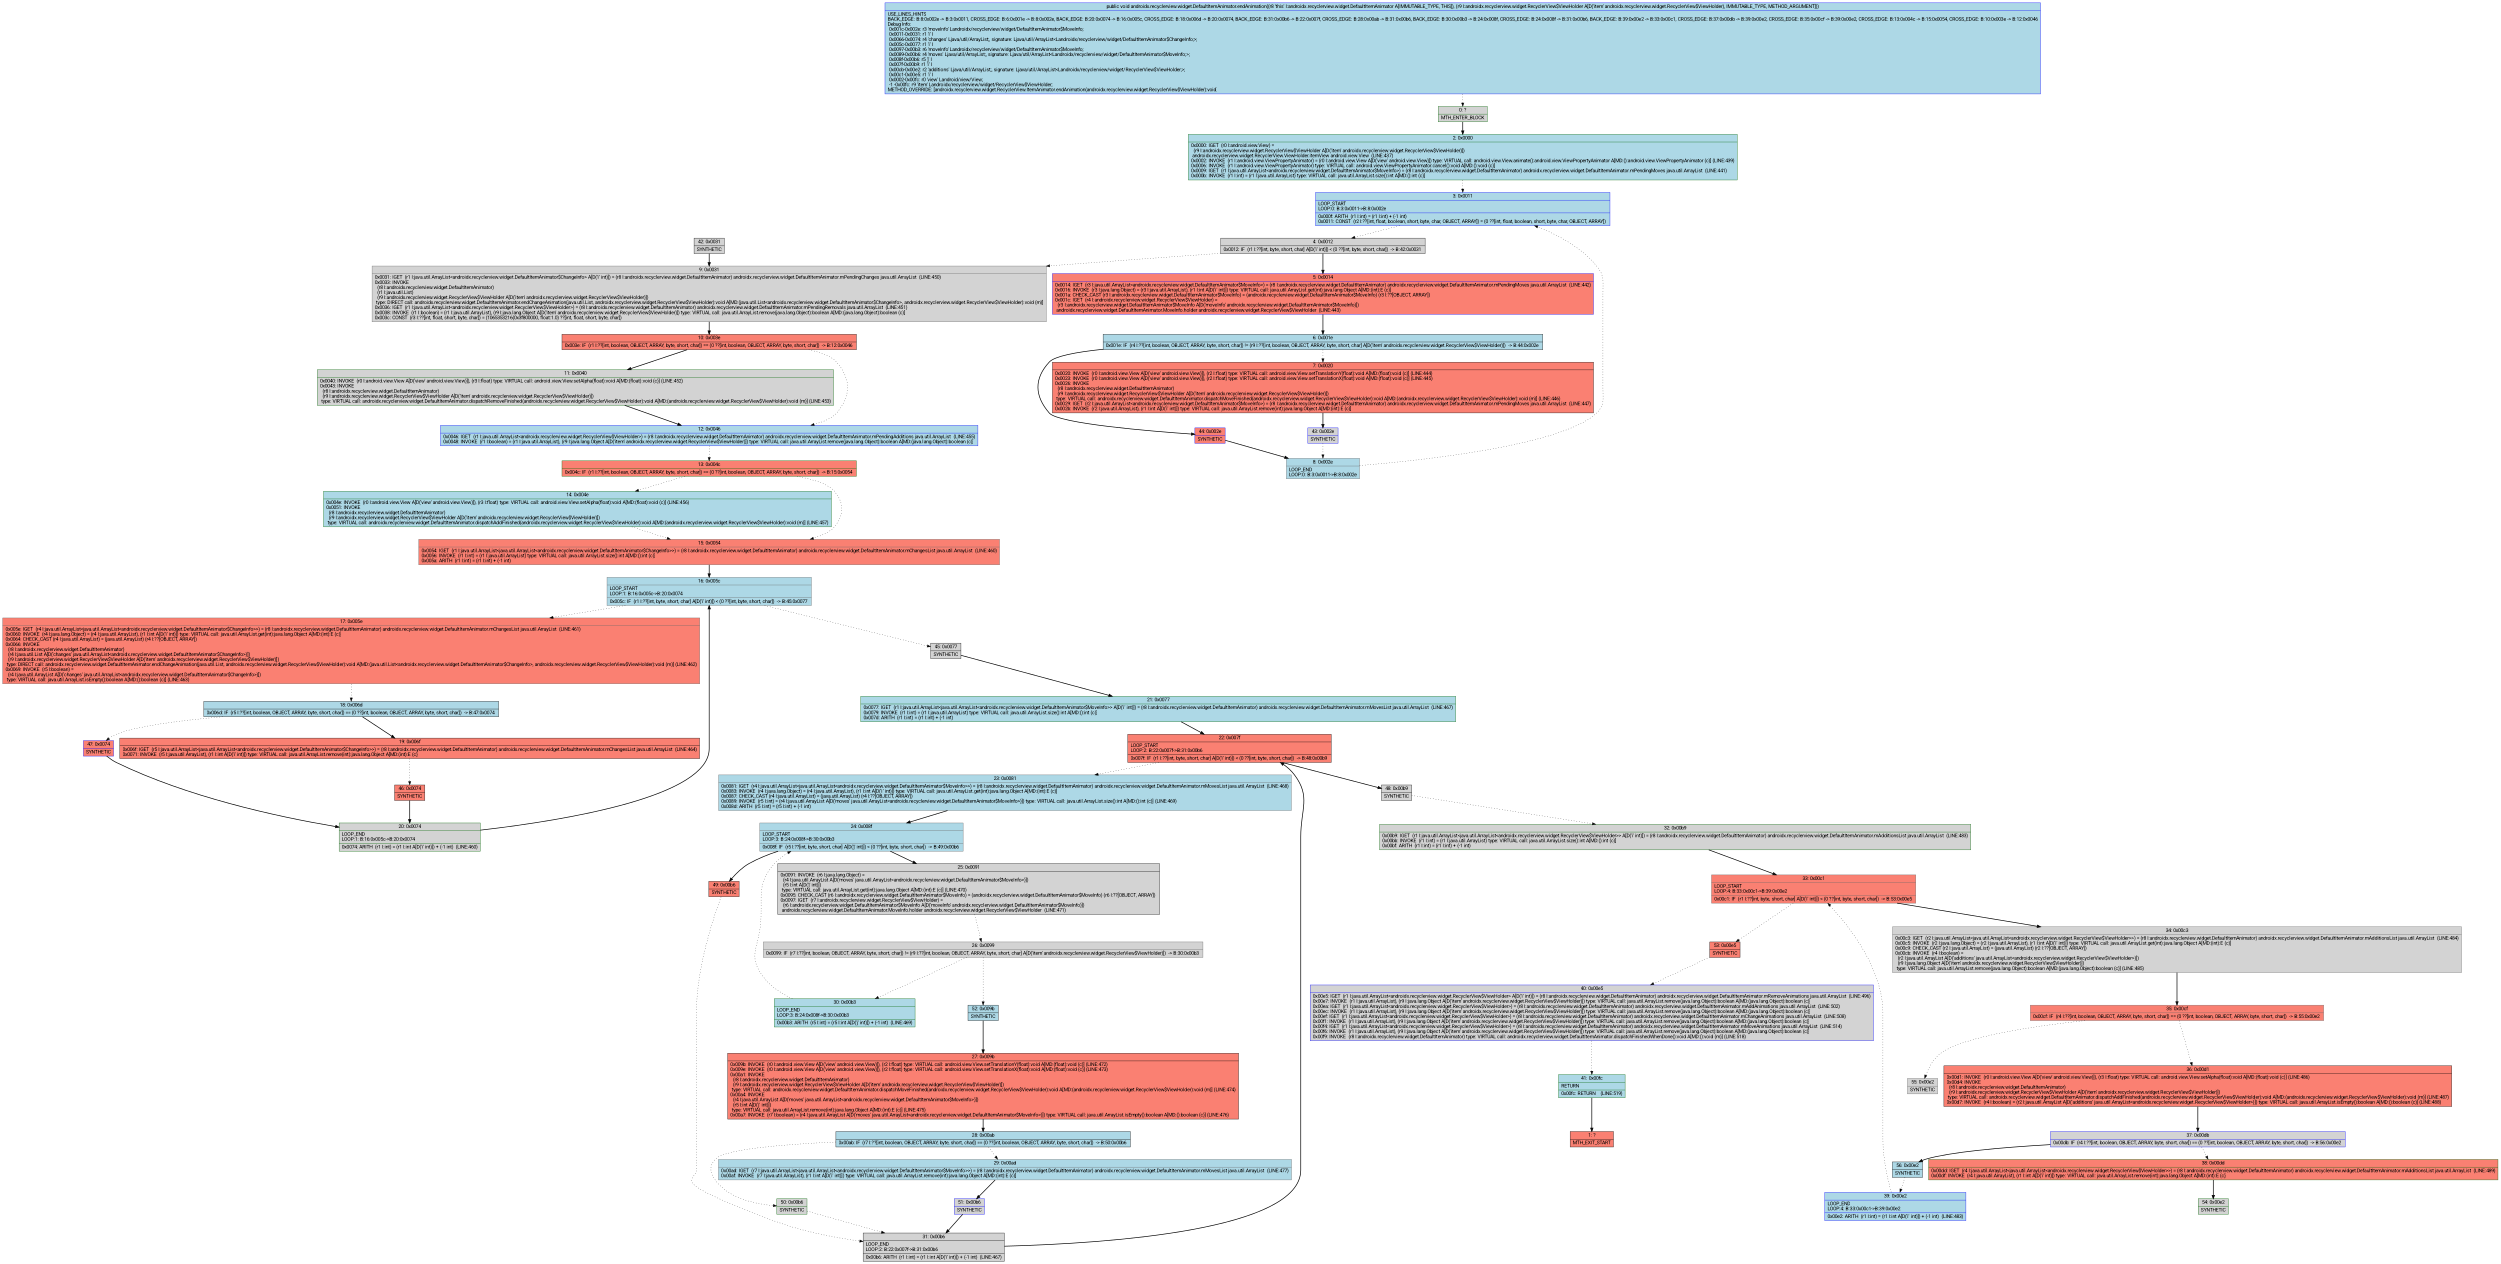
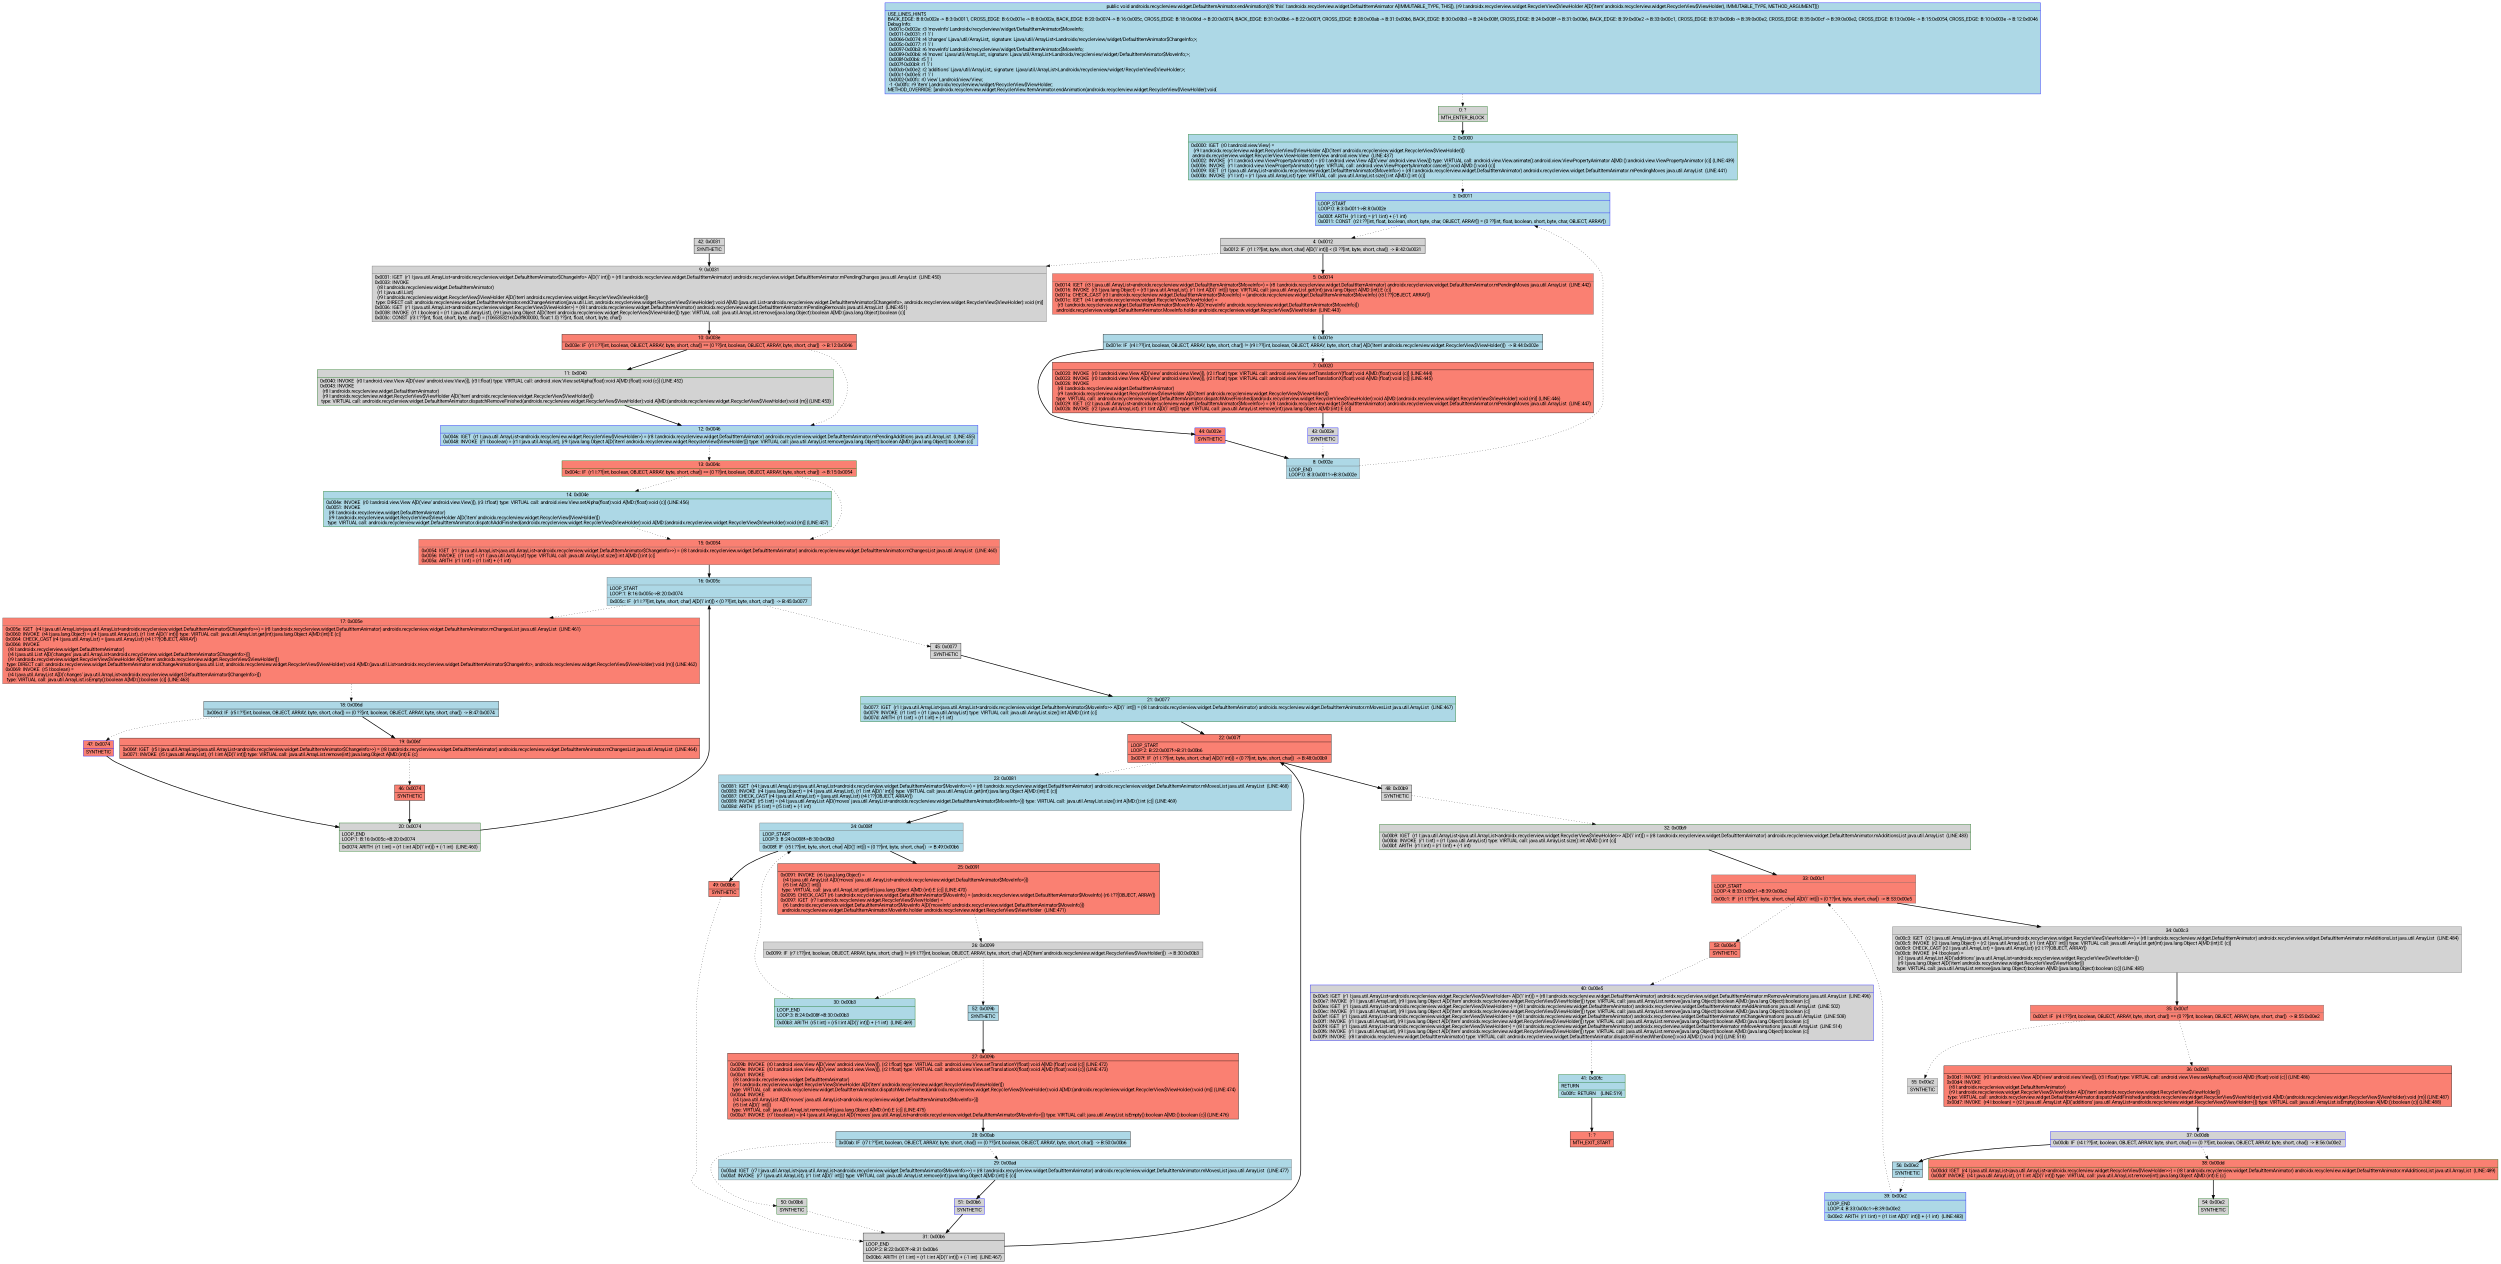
(1323, 294) -> (1323, 294)
(969, 889) -> (969, 889)
